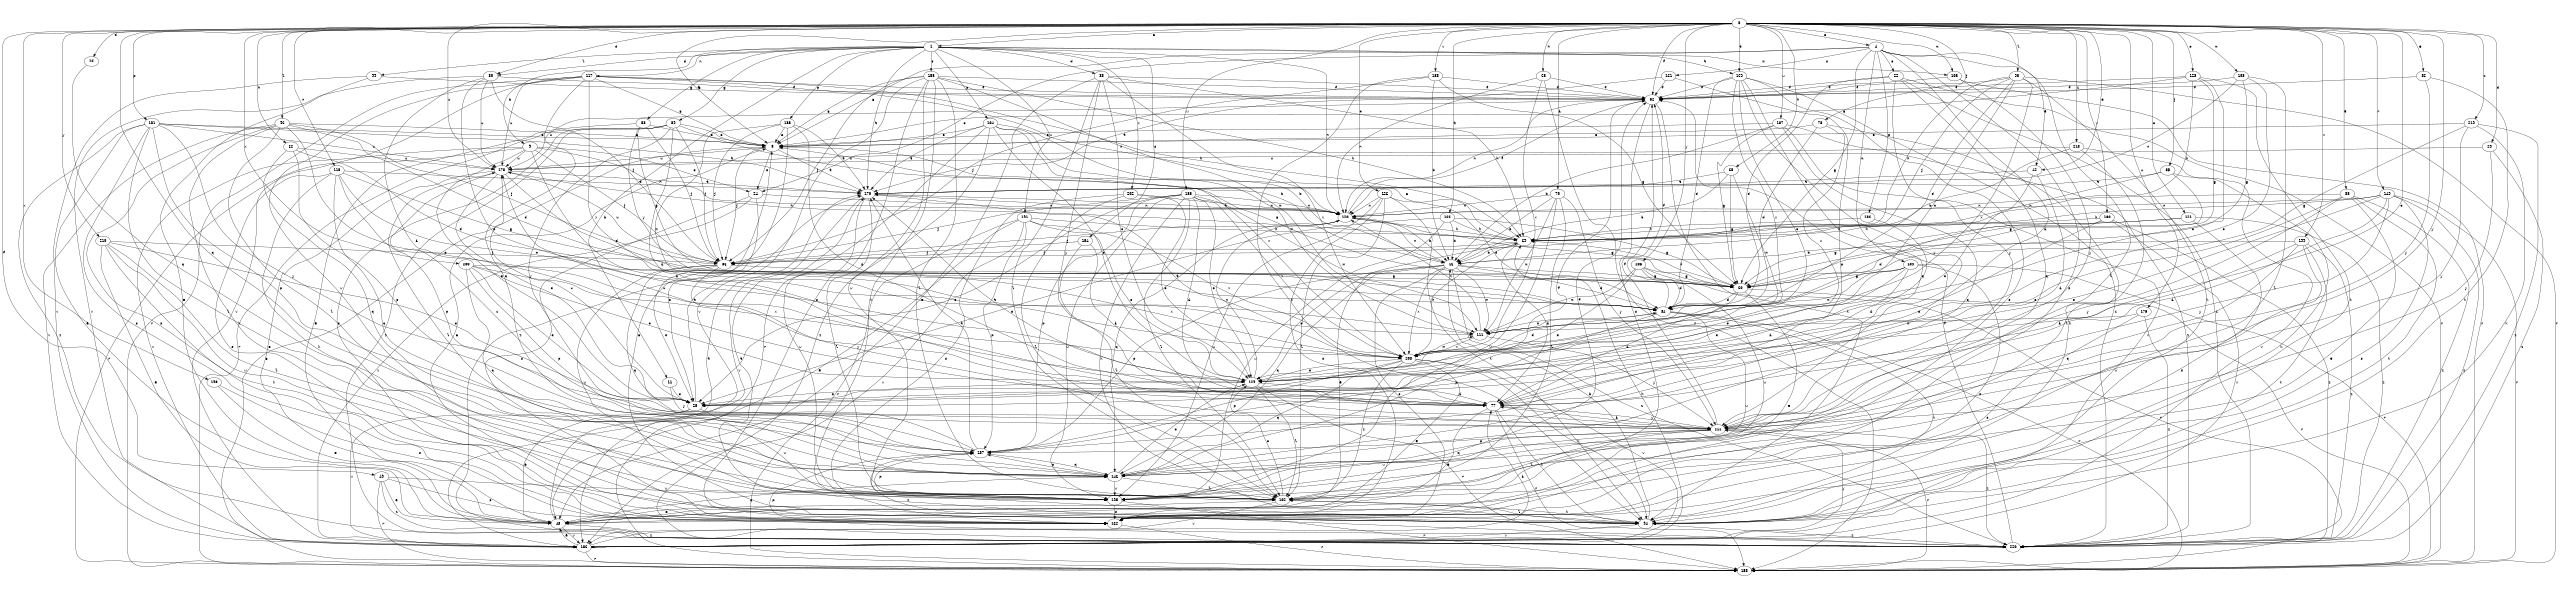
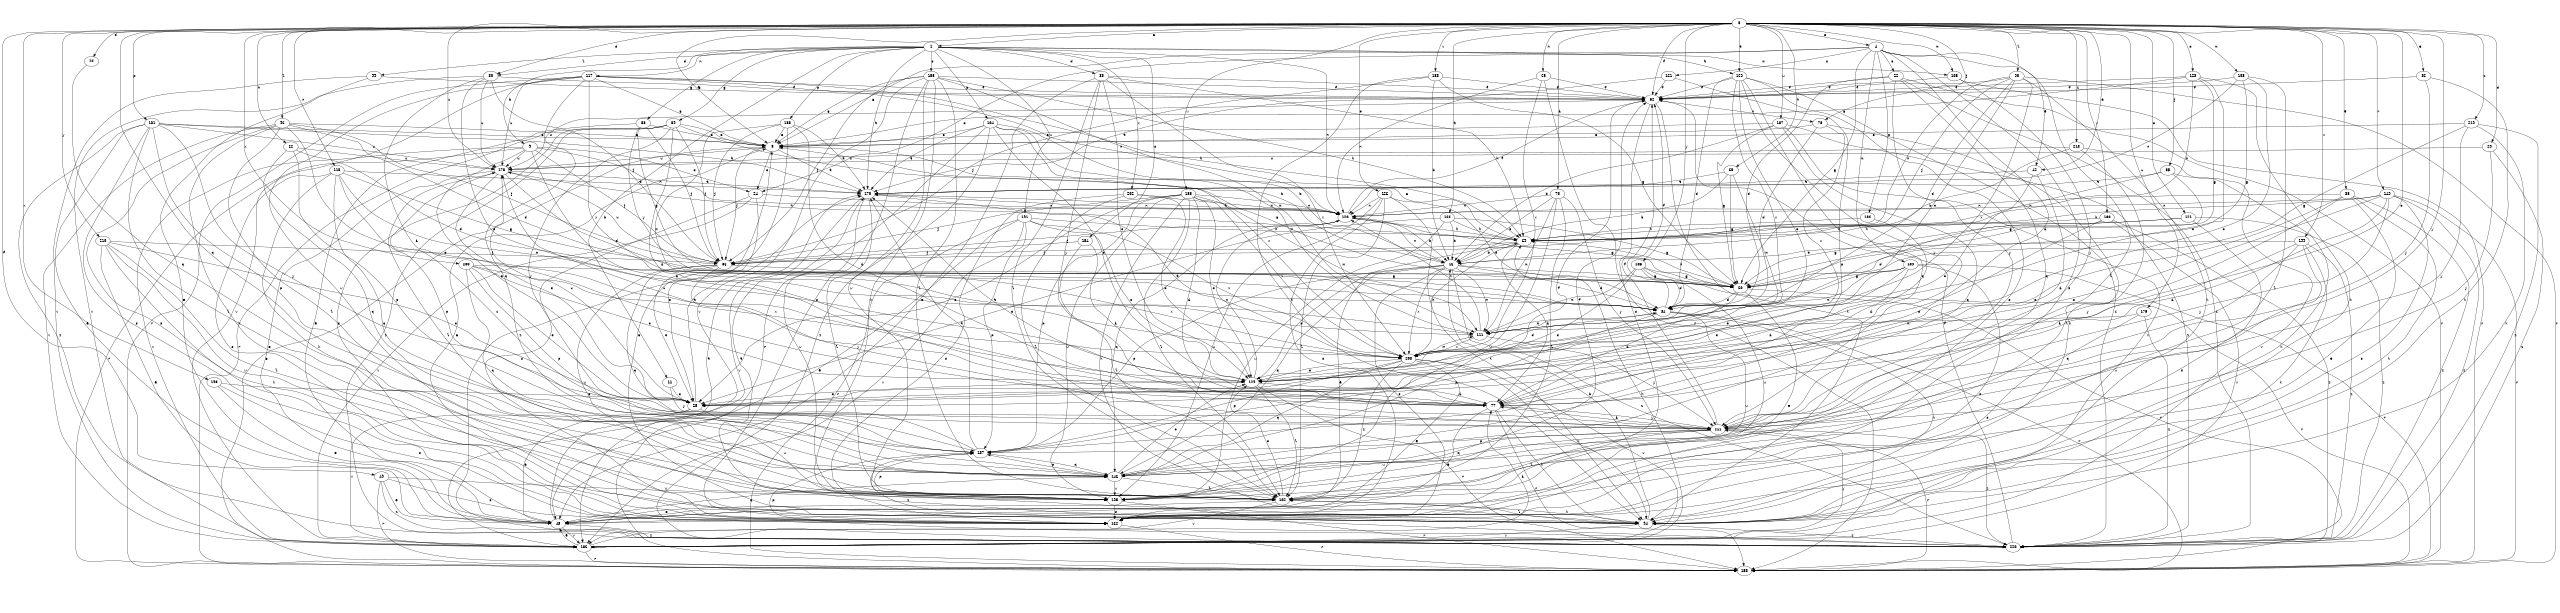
(1493, 150) -> (1735, 111)
none -> (431, 392)
